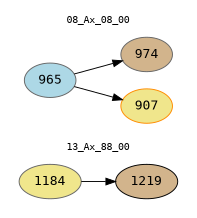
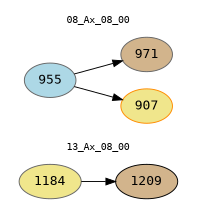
(147, 54) -> (147, 54)
(50, 80) -> (50, 80)
(98, 148) -> (98, 148)
(147, 182) -> (147, 182)
